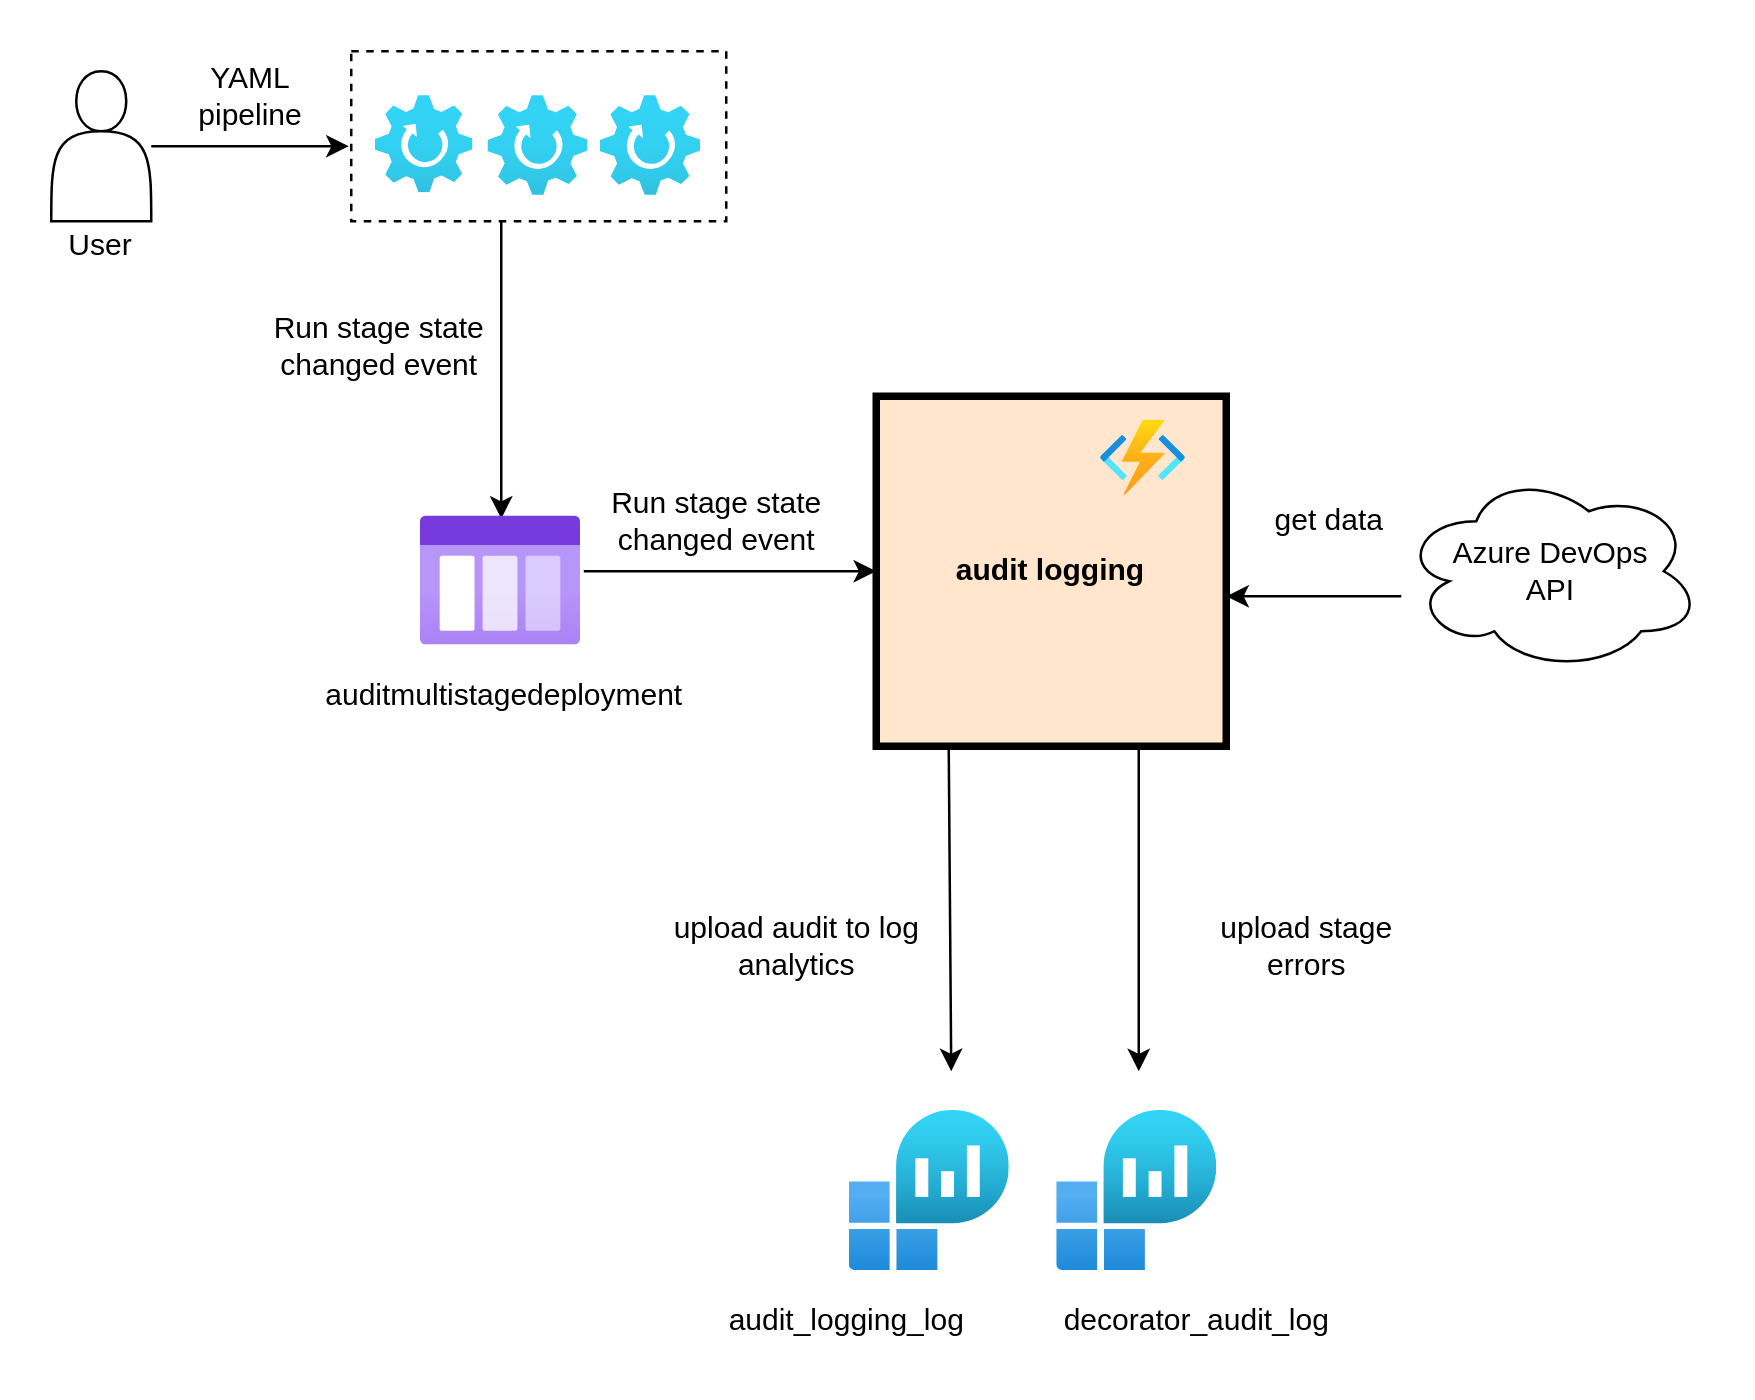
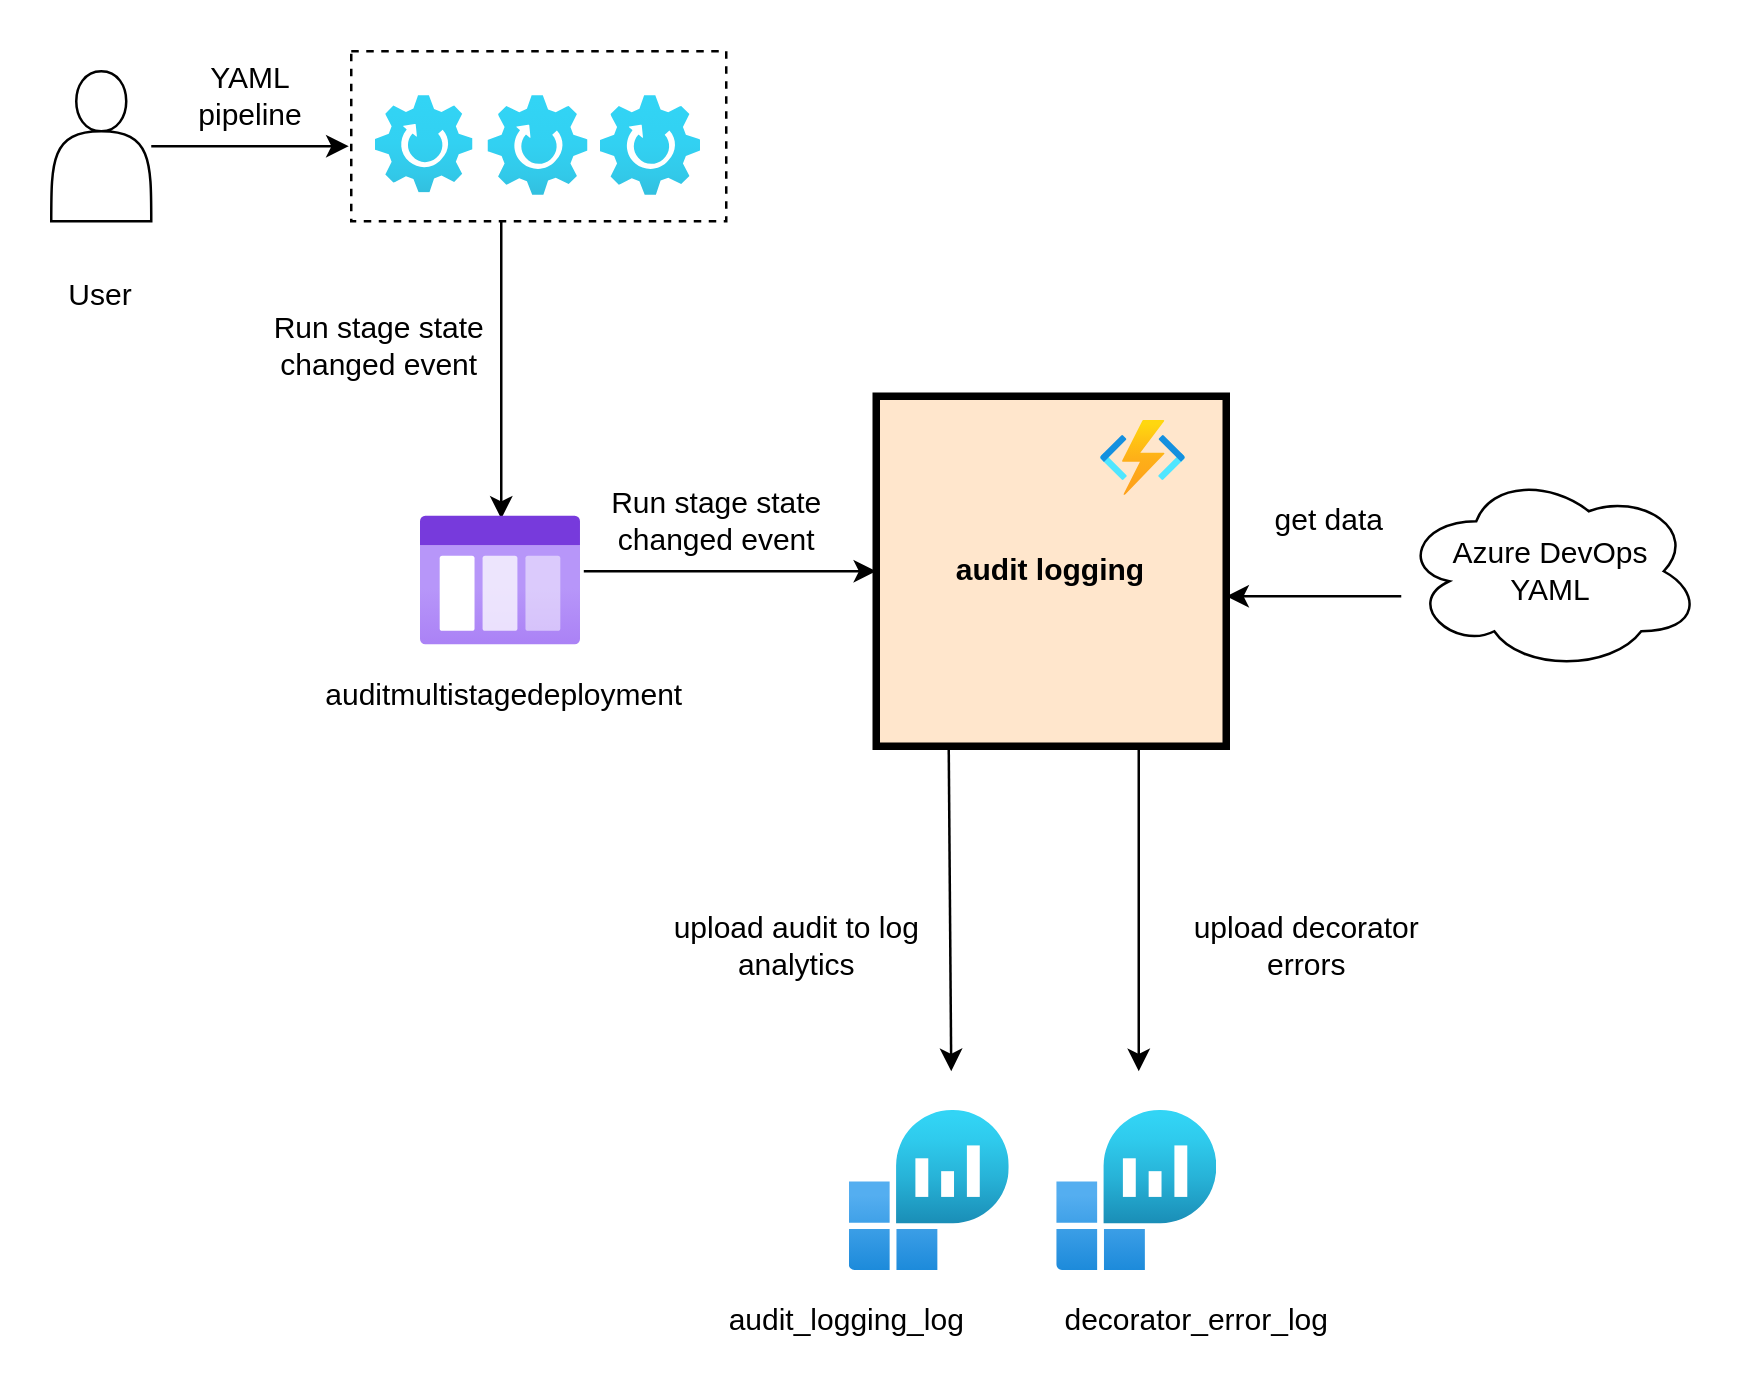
(101, 246) -> (101, 296)
(1551, 571) -> (1551, 571)
(1308, 946) -> (1308, 946)
(1198, 1321) -> (1198, 1321)
